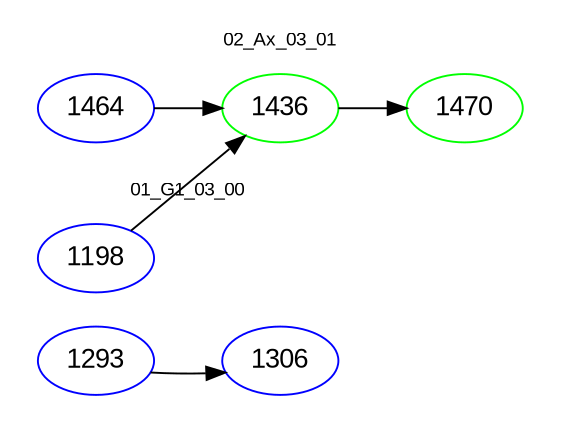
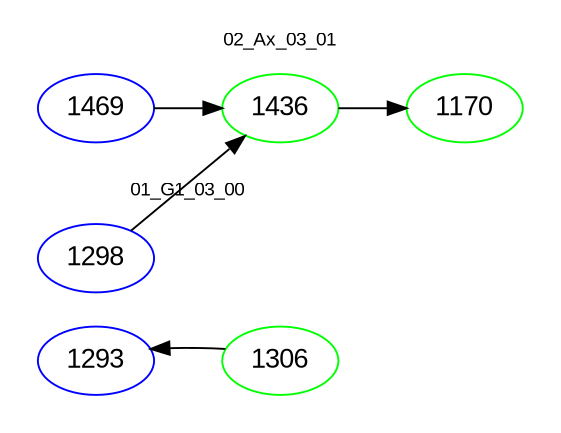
(96, 108) -> (96, 108)
(465, 108) -> (465, 108)
(96, 258) -> (96, 258)
(280, 361) -> (280, 361)
(178, 373) -> (198, 348)
